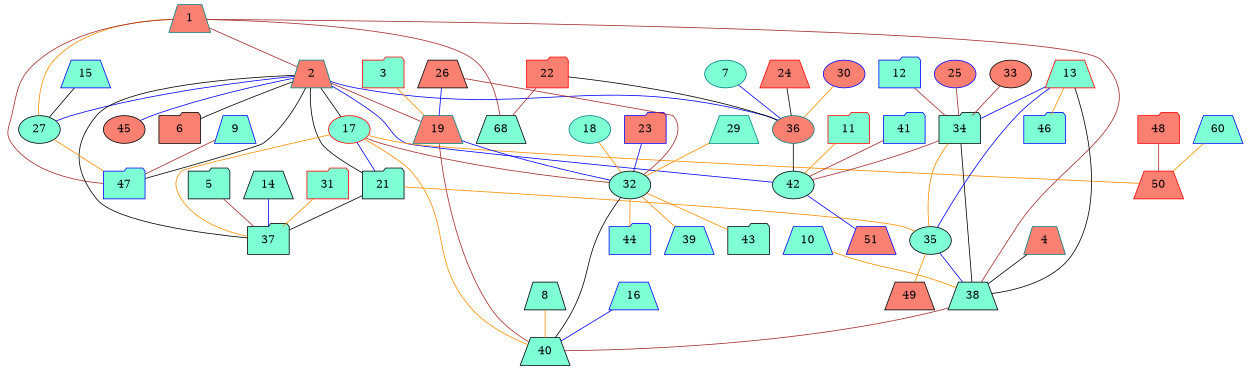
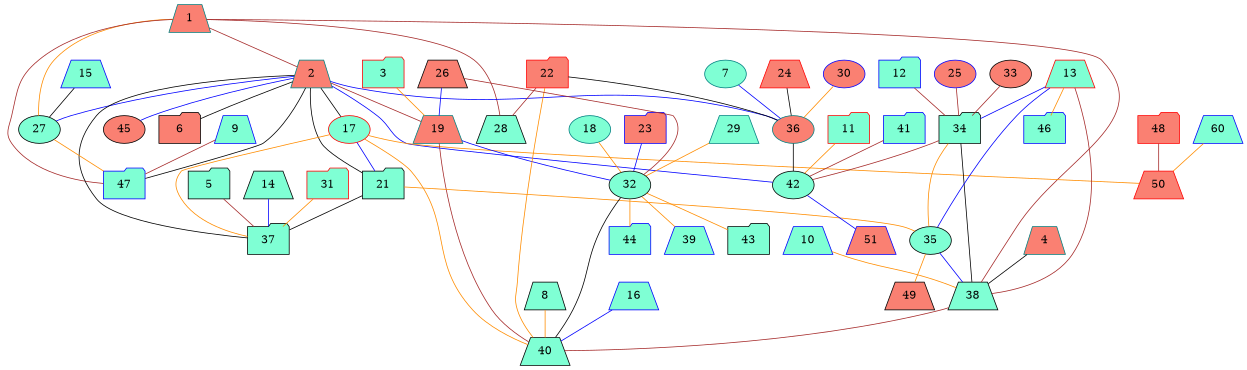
(501, 130) -> (501, 130)
(486, 166) -> none
none -> (524, 214)
(1087, 218) -> (1087, 218)
